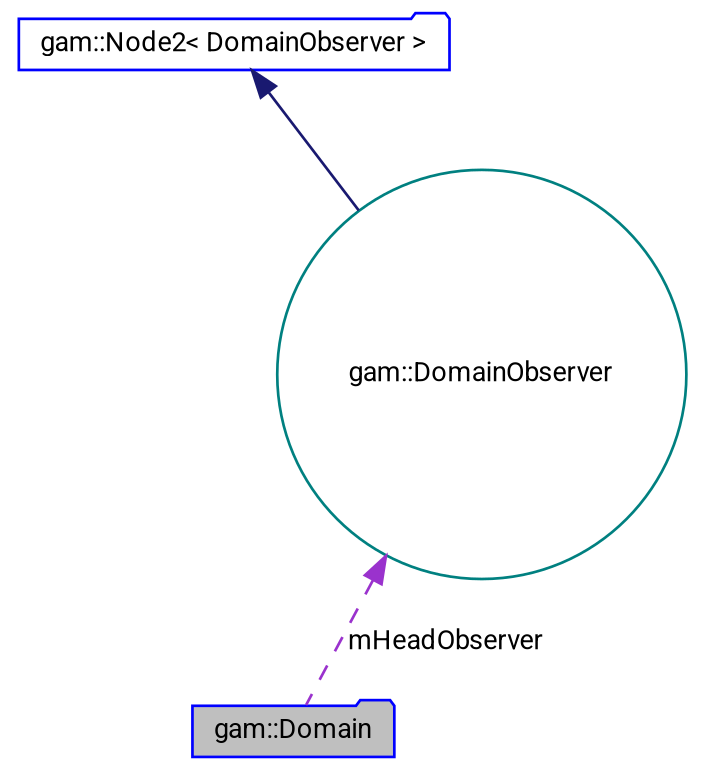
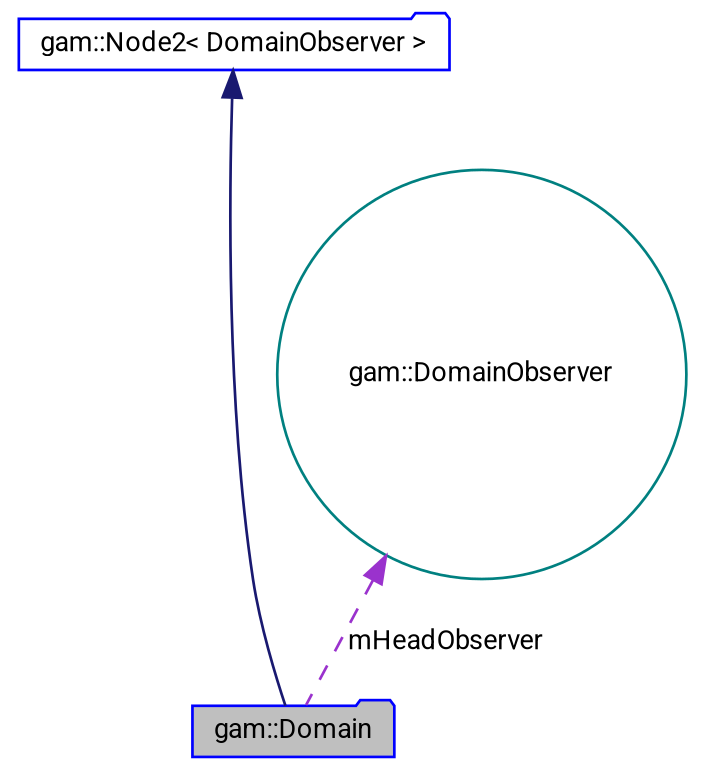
(314, 151) -> (236, 405)
